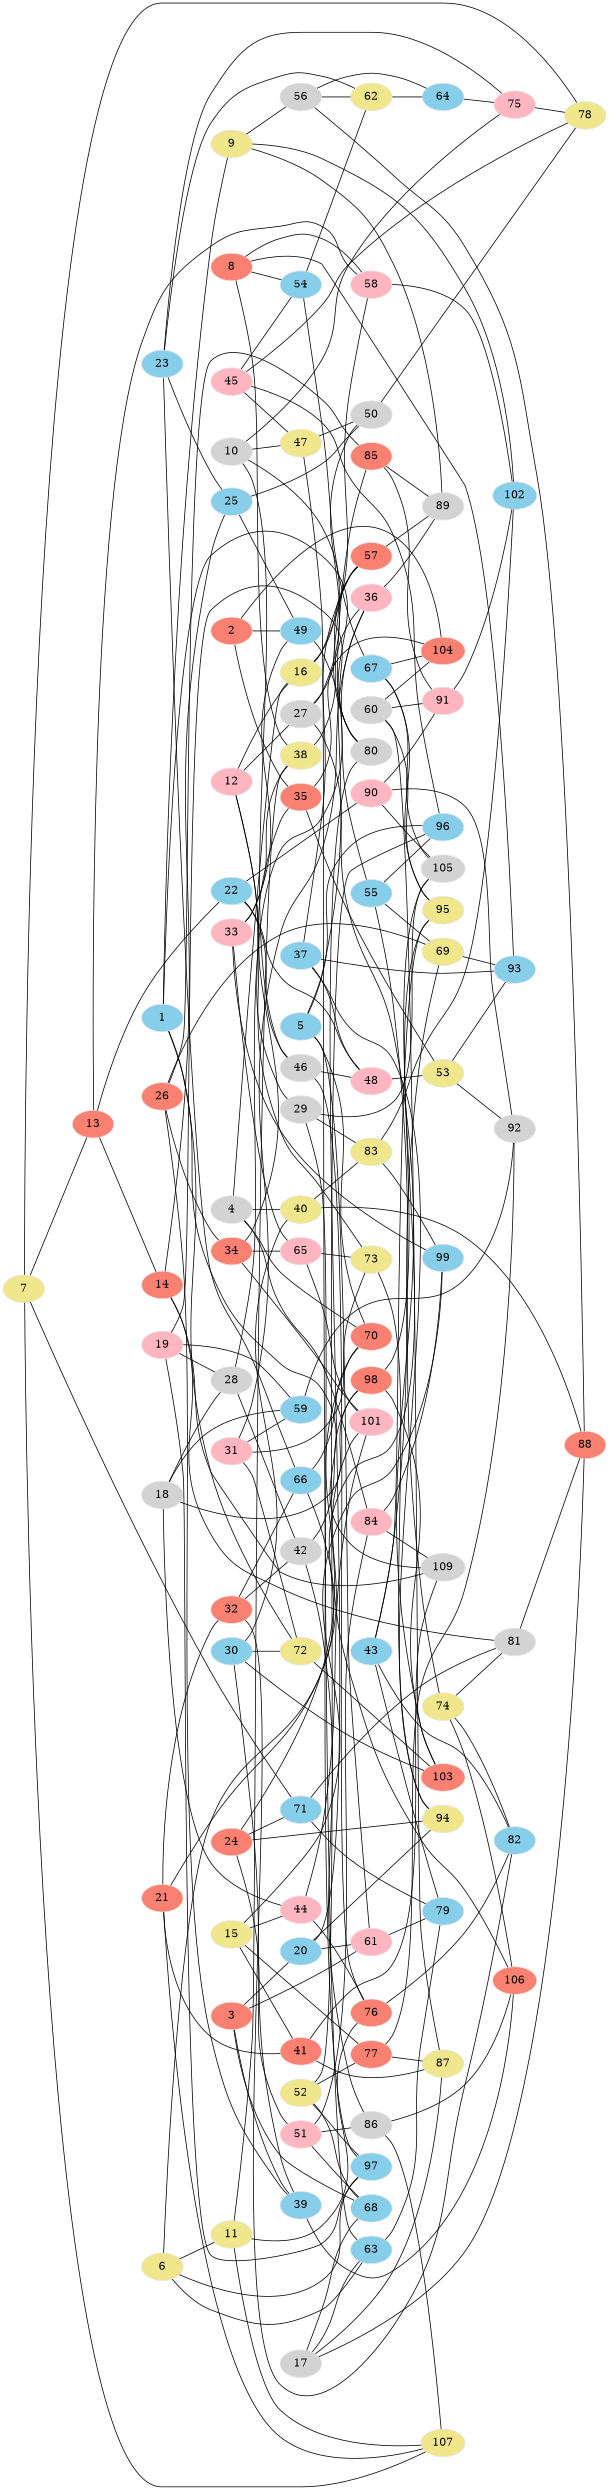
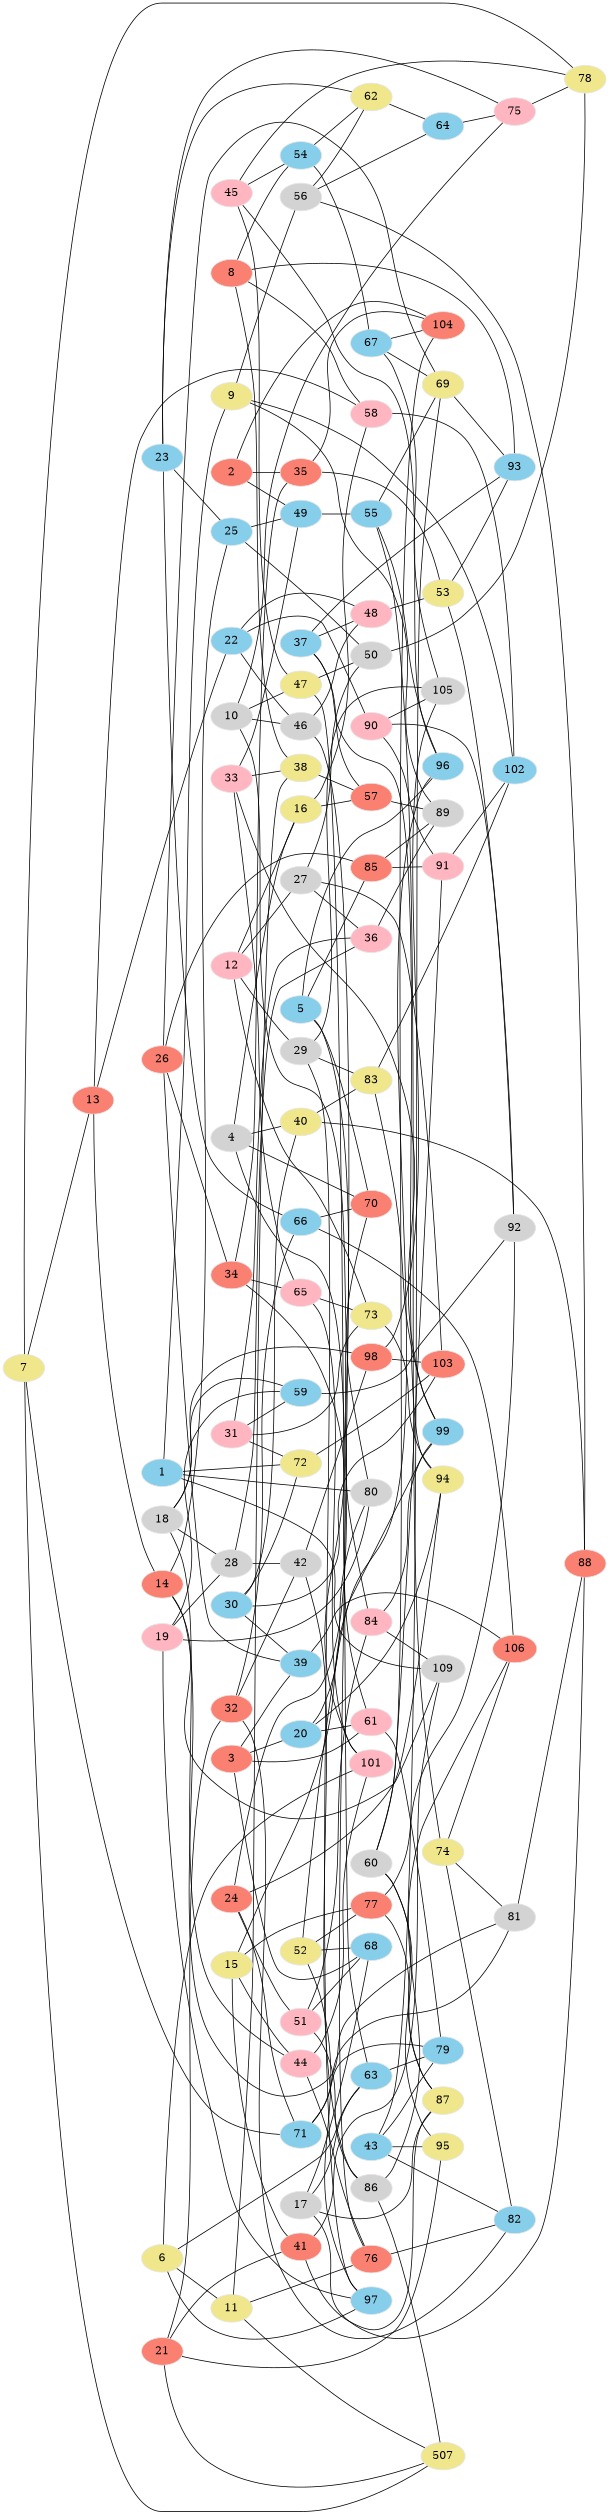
(407, 789) -> (407, 364)
(443, 2443) -> (443, 2456)
